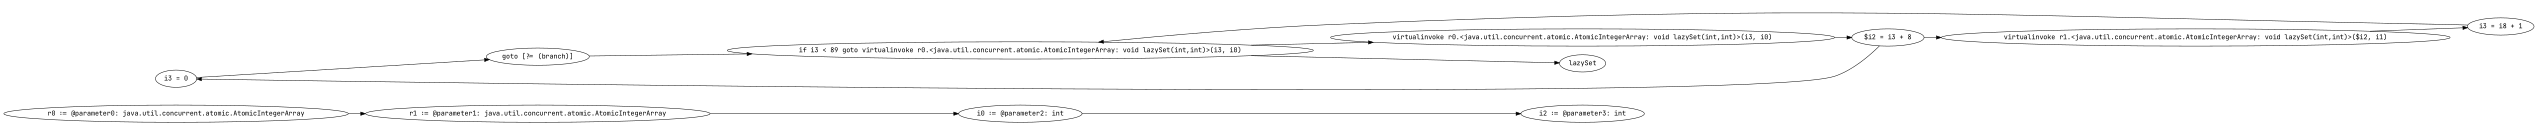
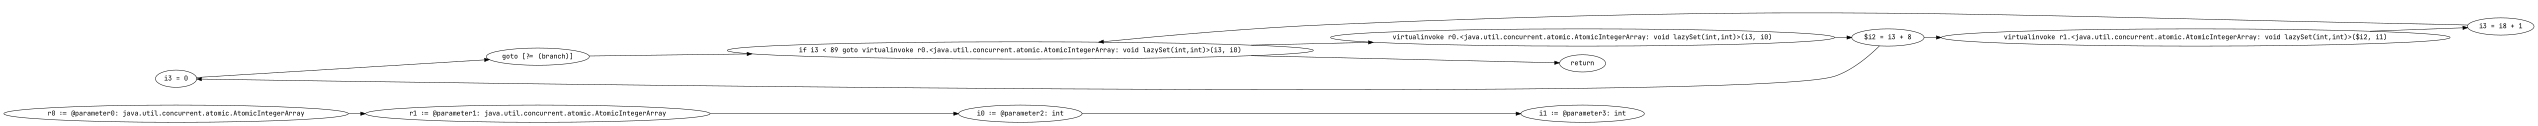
(1583, 63) -> (1583, 63)
(1583, 114) -> (1583, 114)
